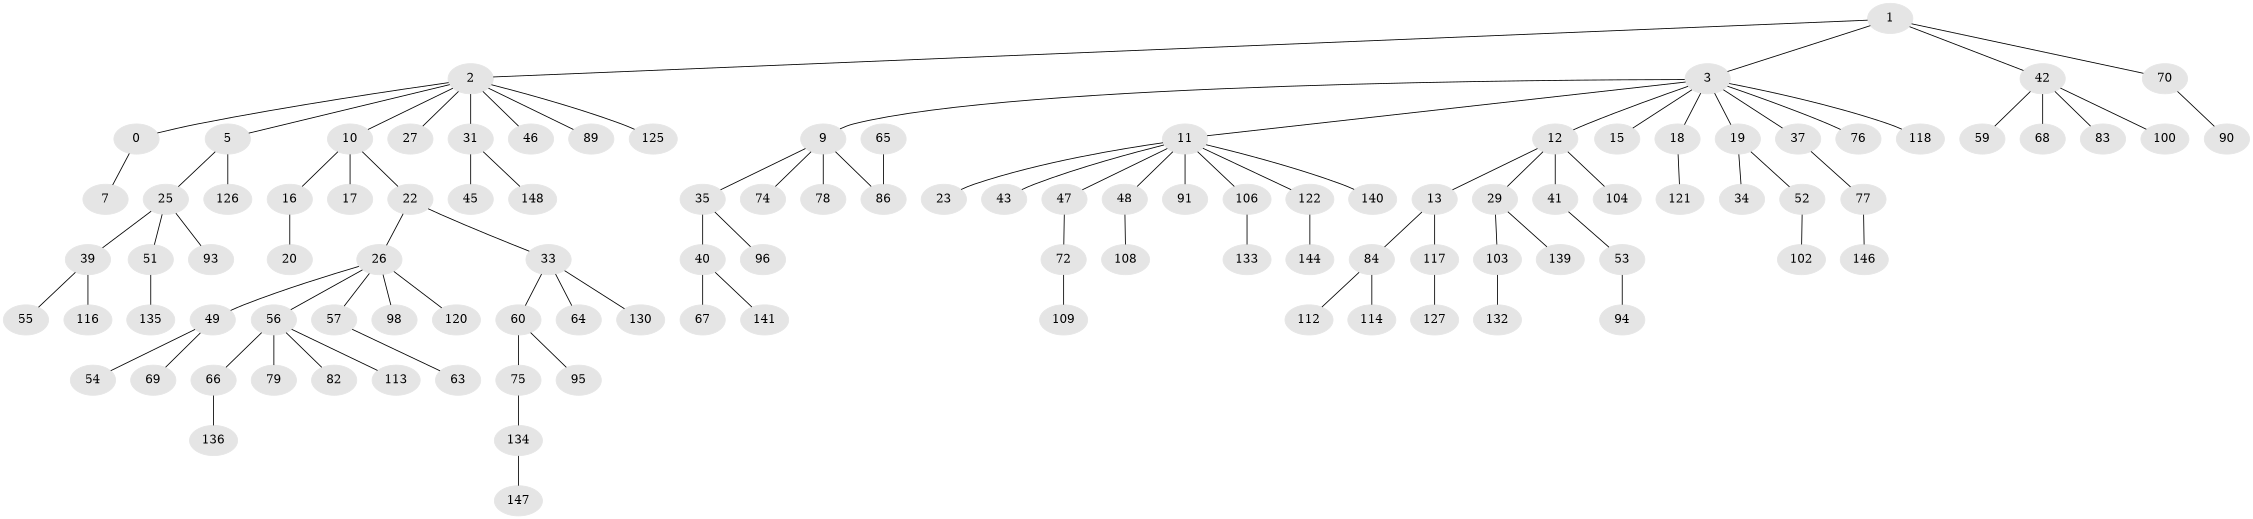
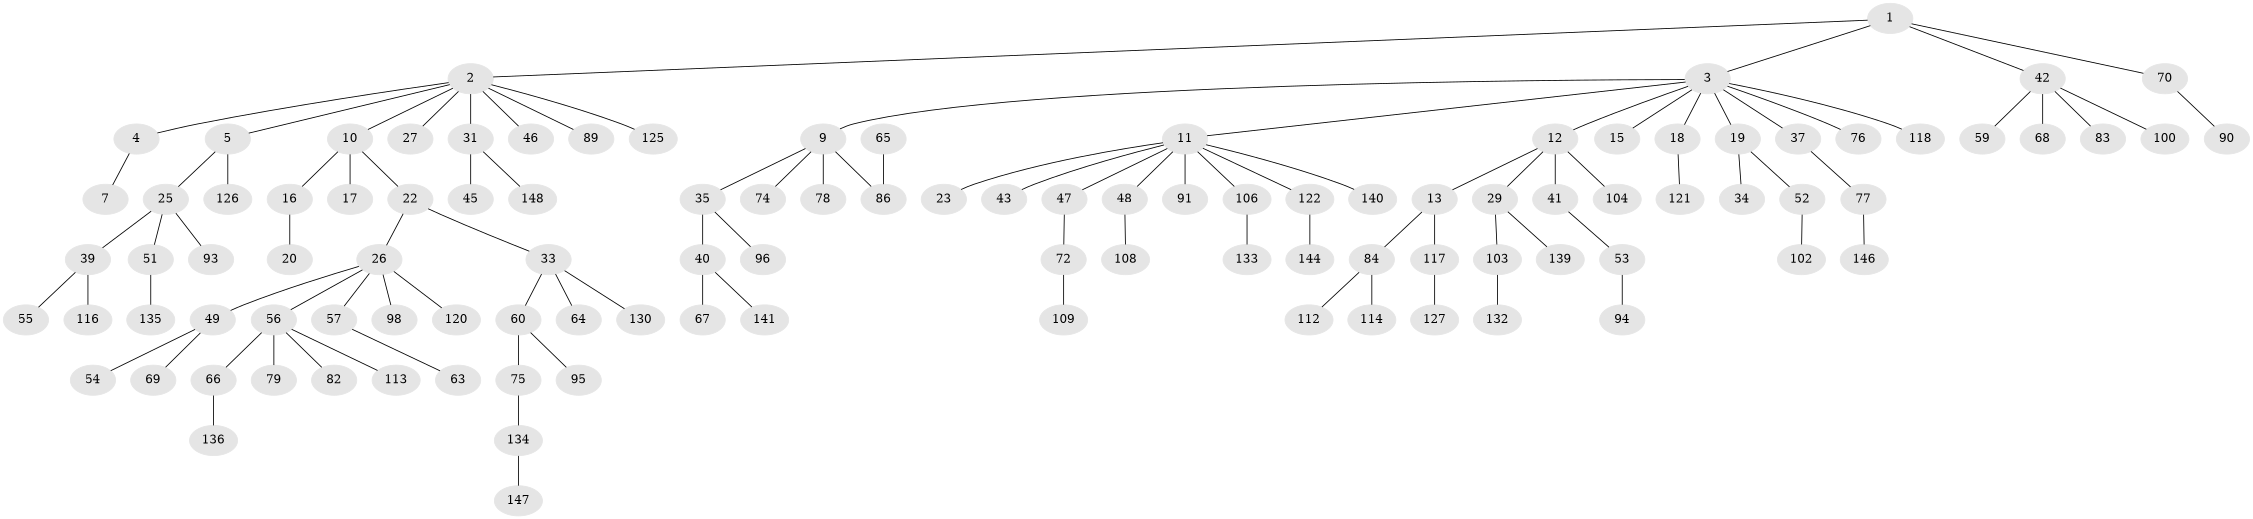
(137, 139) -> (137, 139)
